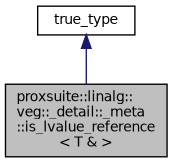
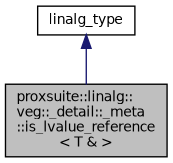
(86, 21) -> (86, 21)
